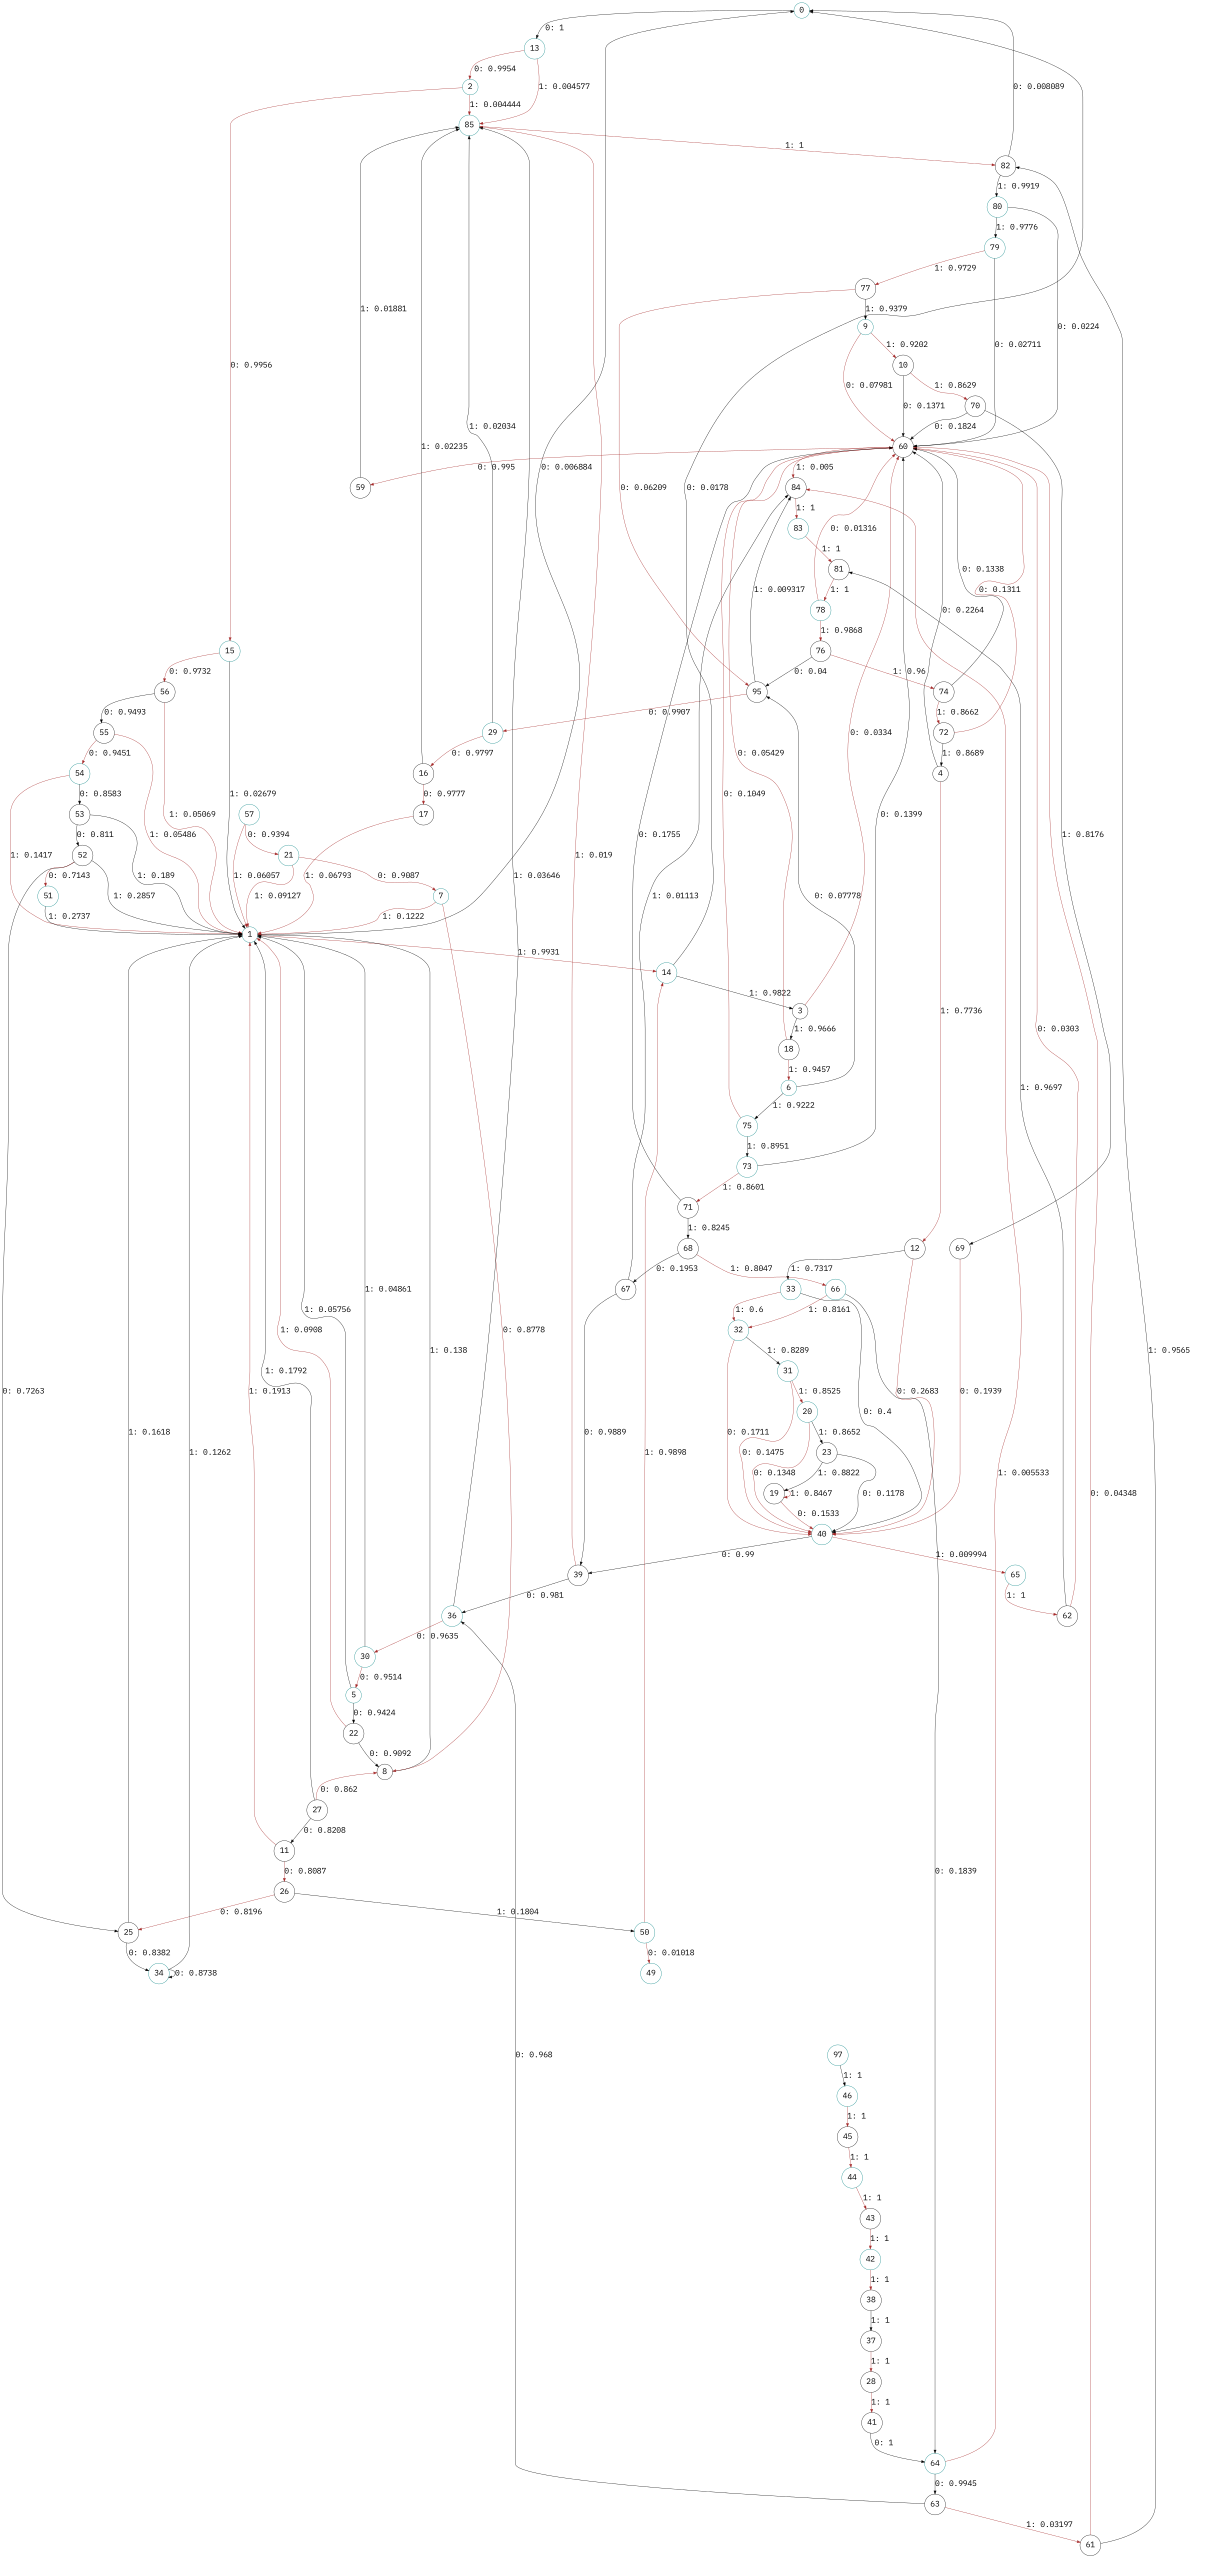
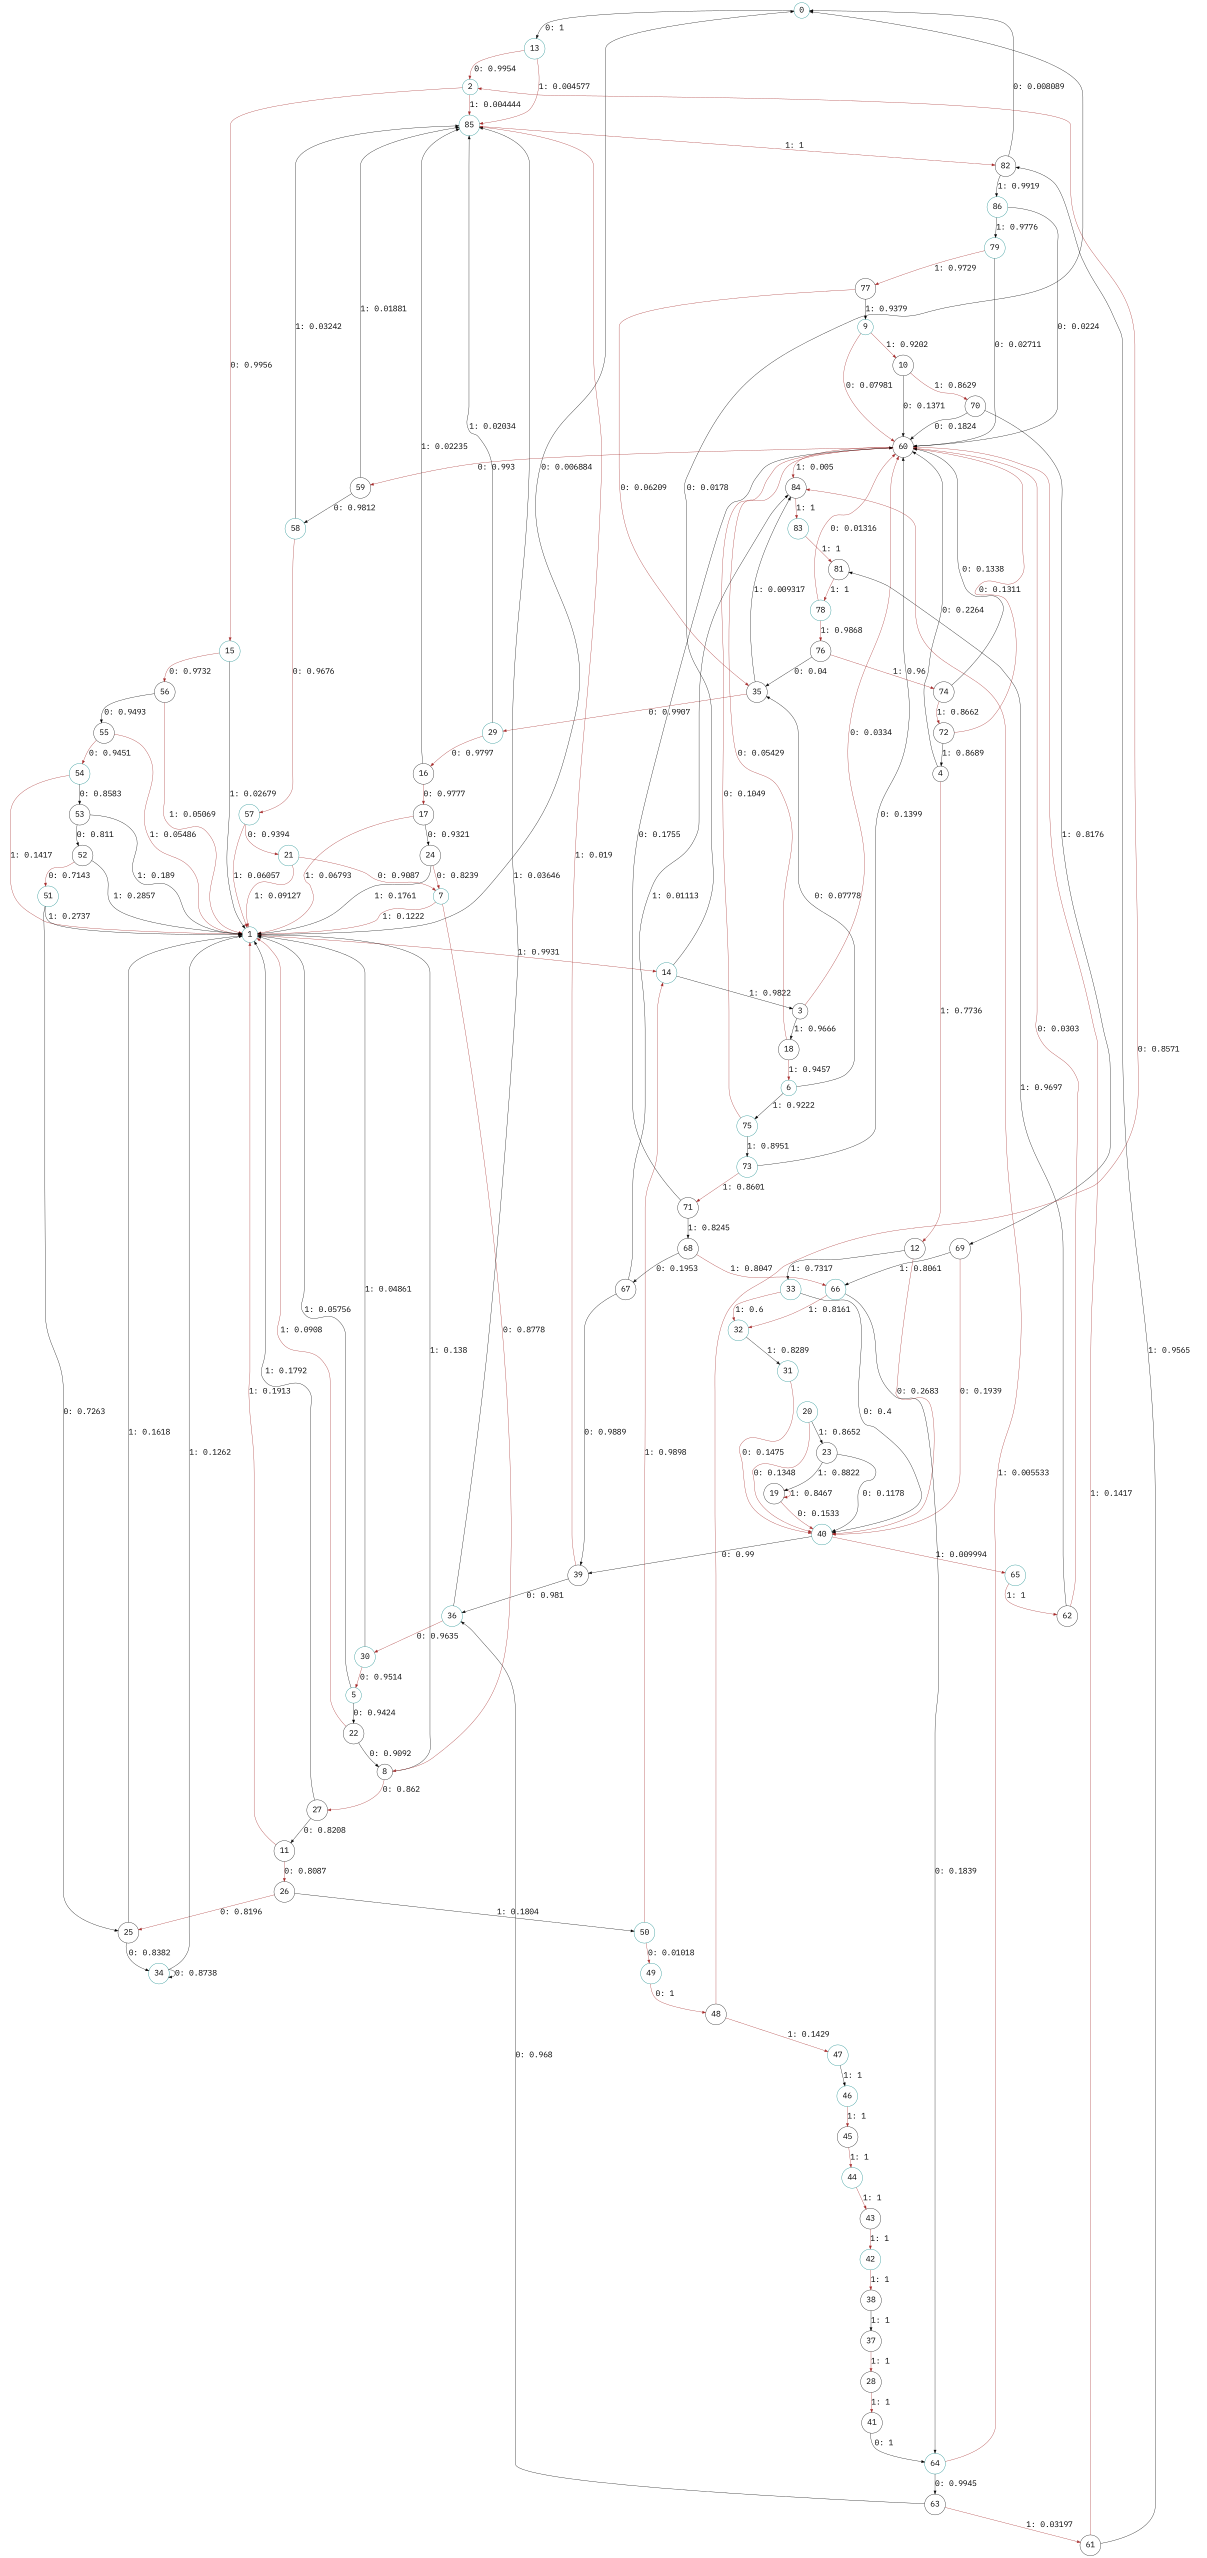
(997, 207) -> (997, 207)
(506, 467) -> (506, 467)
none -> (295, 529)
(757, 692) -> (757, 692)
none -> (430, 855)
none -> (898, 1265)
(796, 1390) -> none
(3, 1422) -> (63, 1432)
(727, 1466) -> none
(1118, 1494) -> (1118, 1494)
(339, 1778) -> (363, 1803)
none -> (716, 2014)
(838, 2055) -> (838, 2055)
